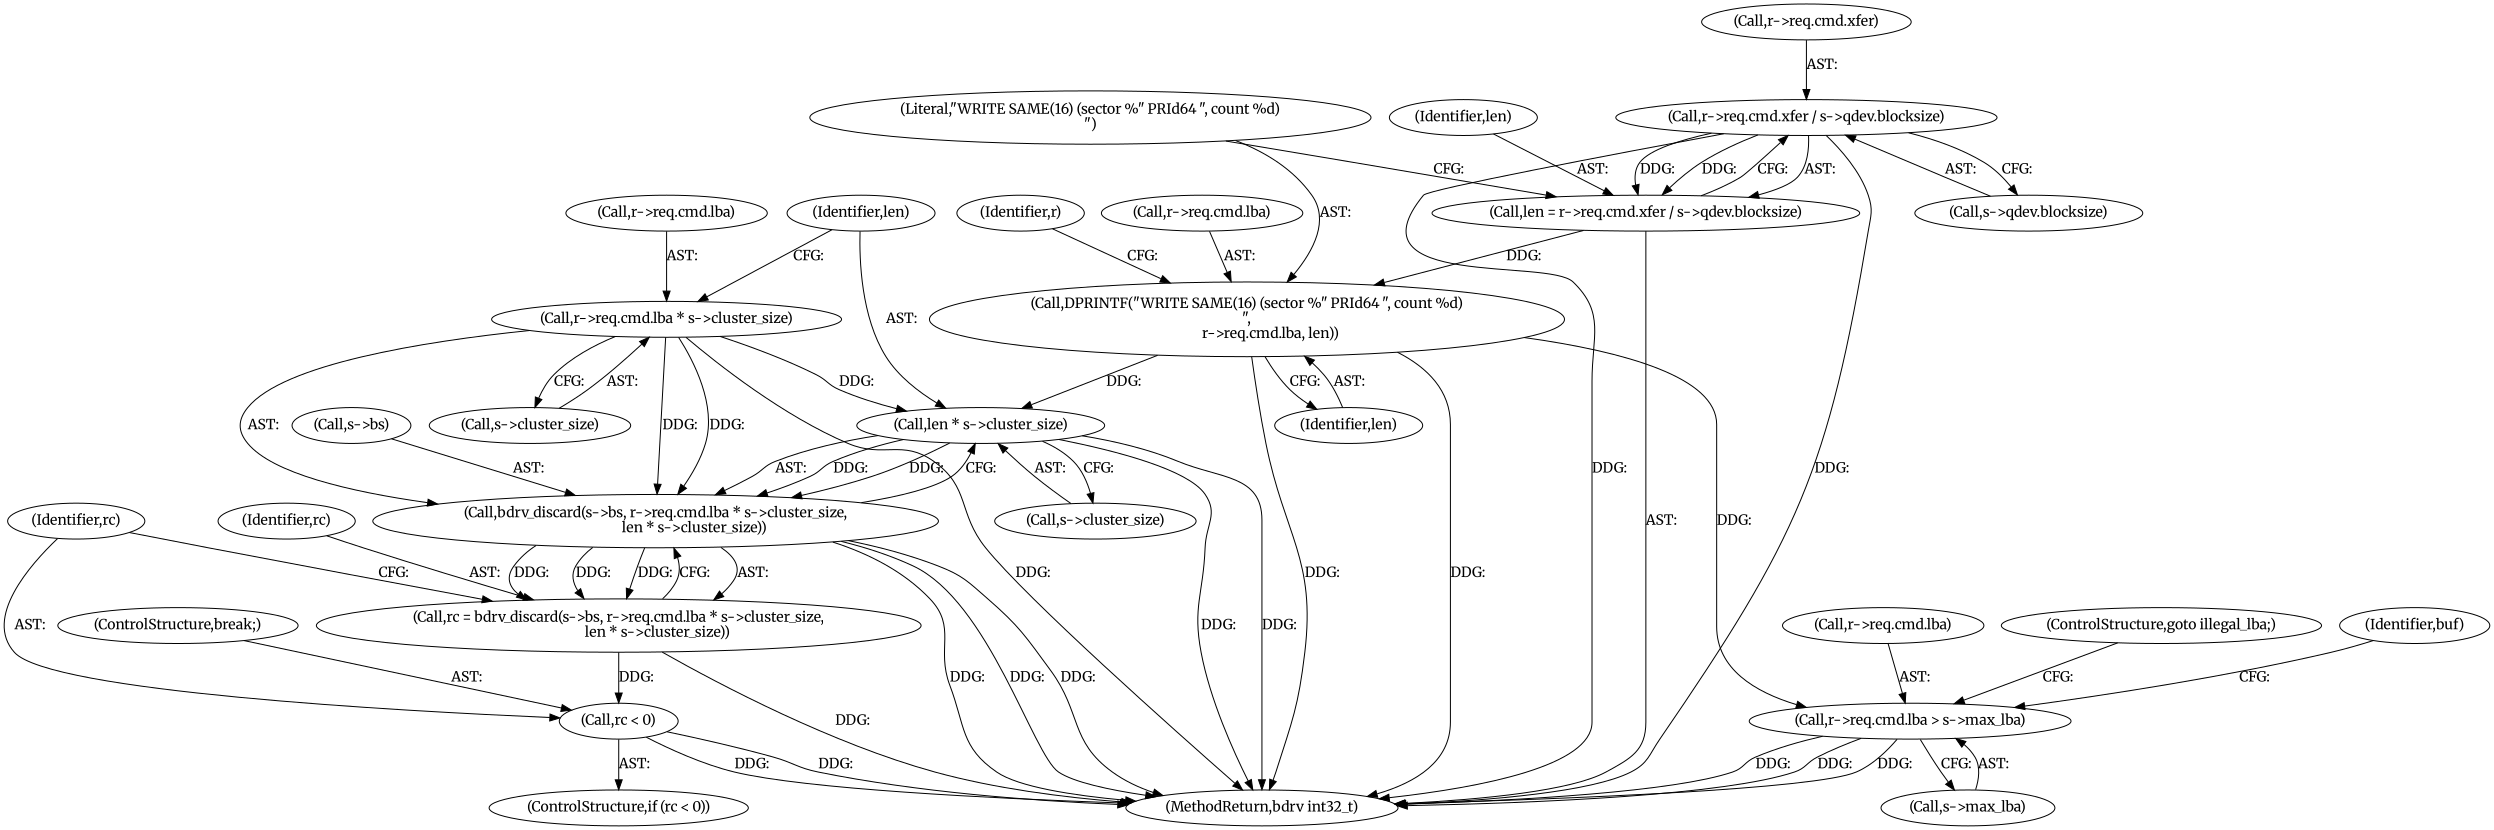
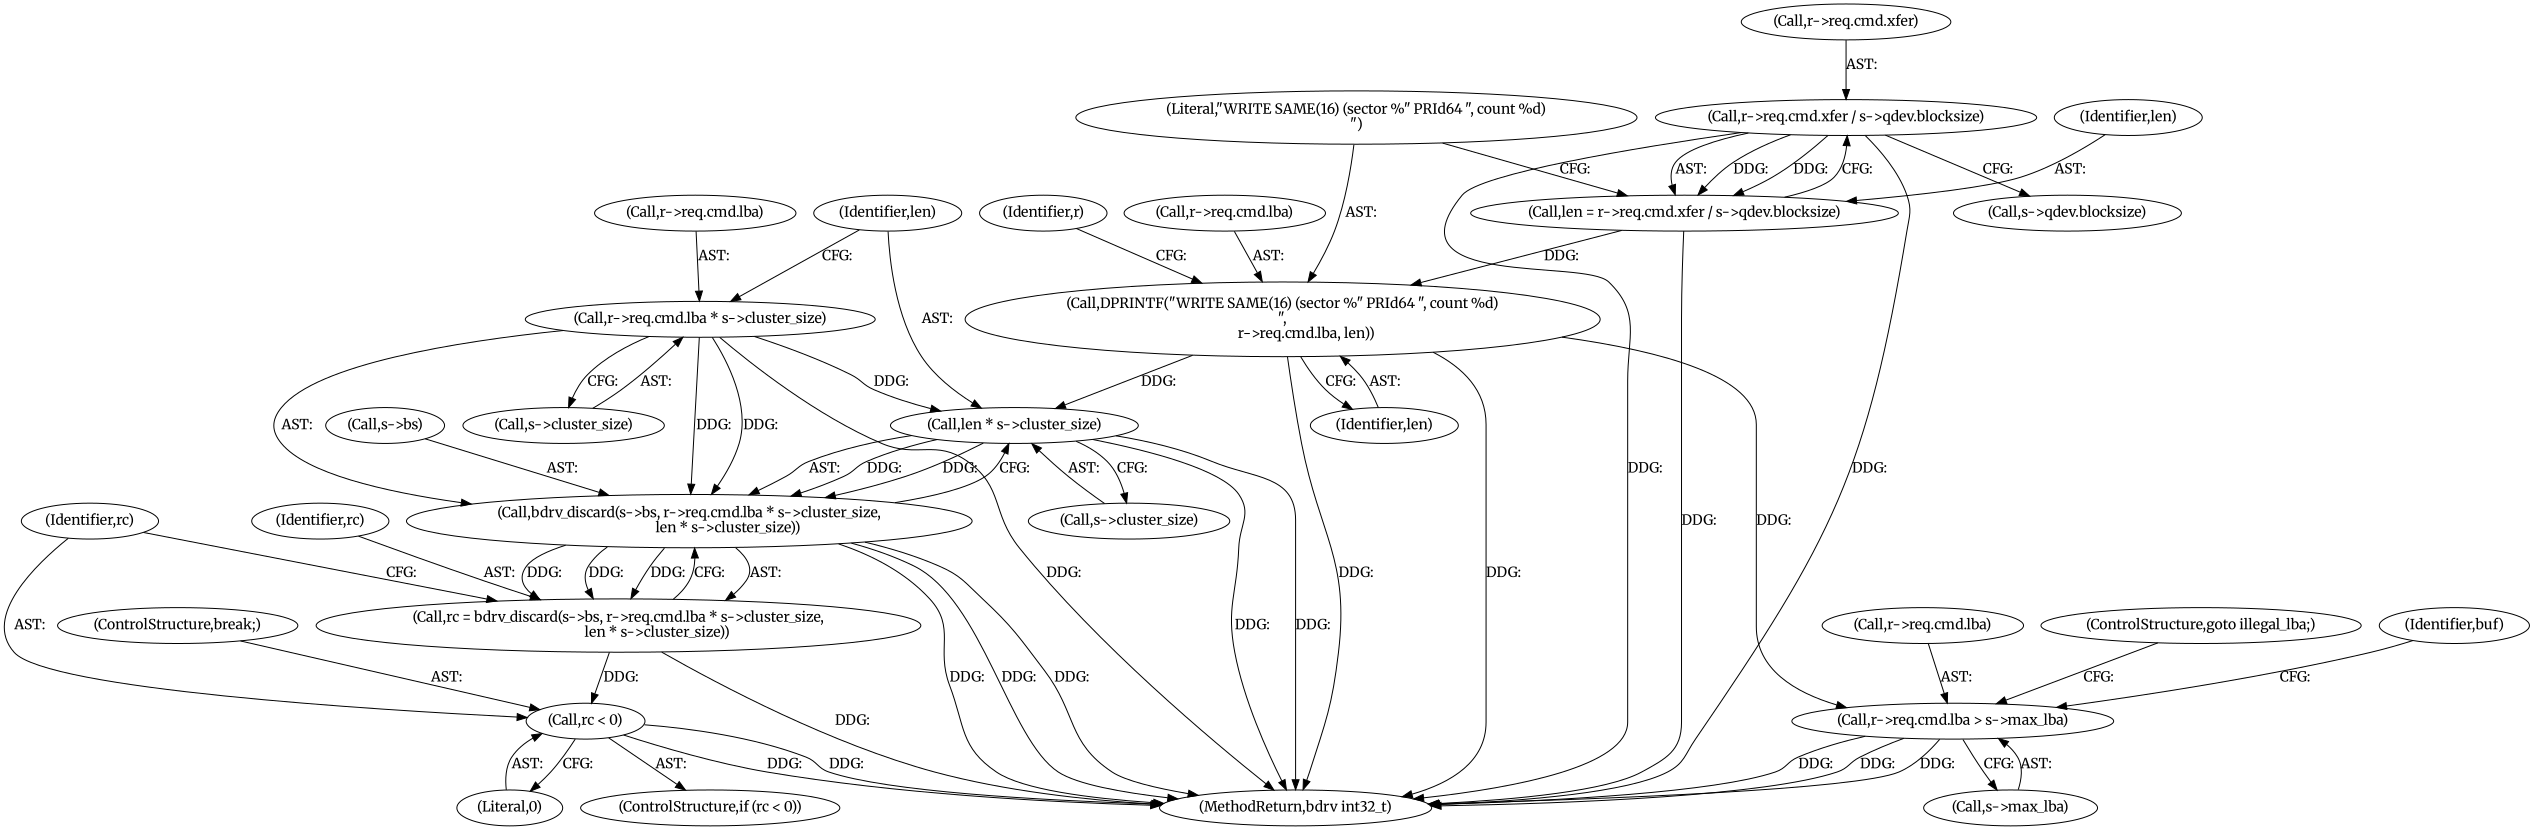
(1923, 168) -> none
(1663, 521) -> (1701, 521)
none -> (510, 808)
